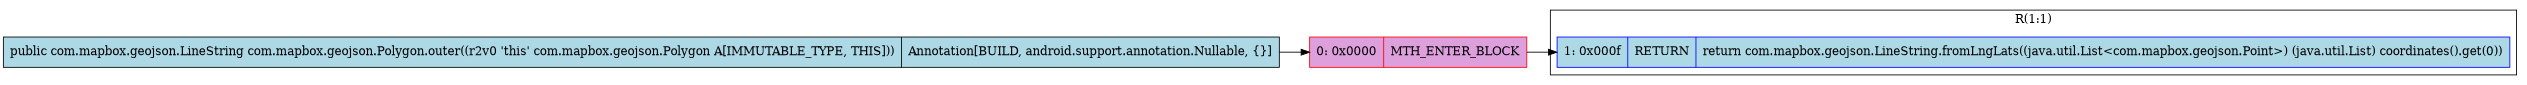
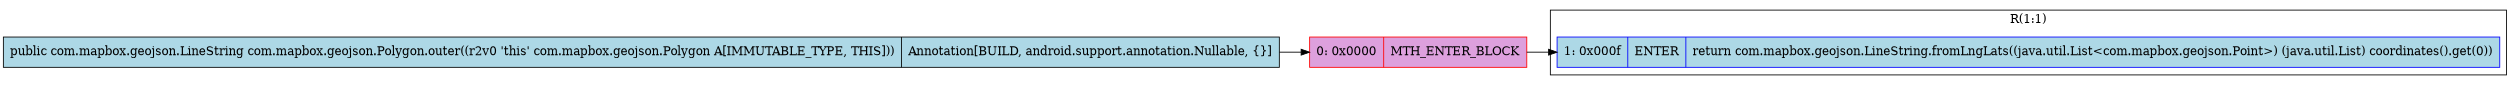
(1662, 52) -> (1657, 52)
